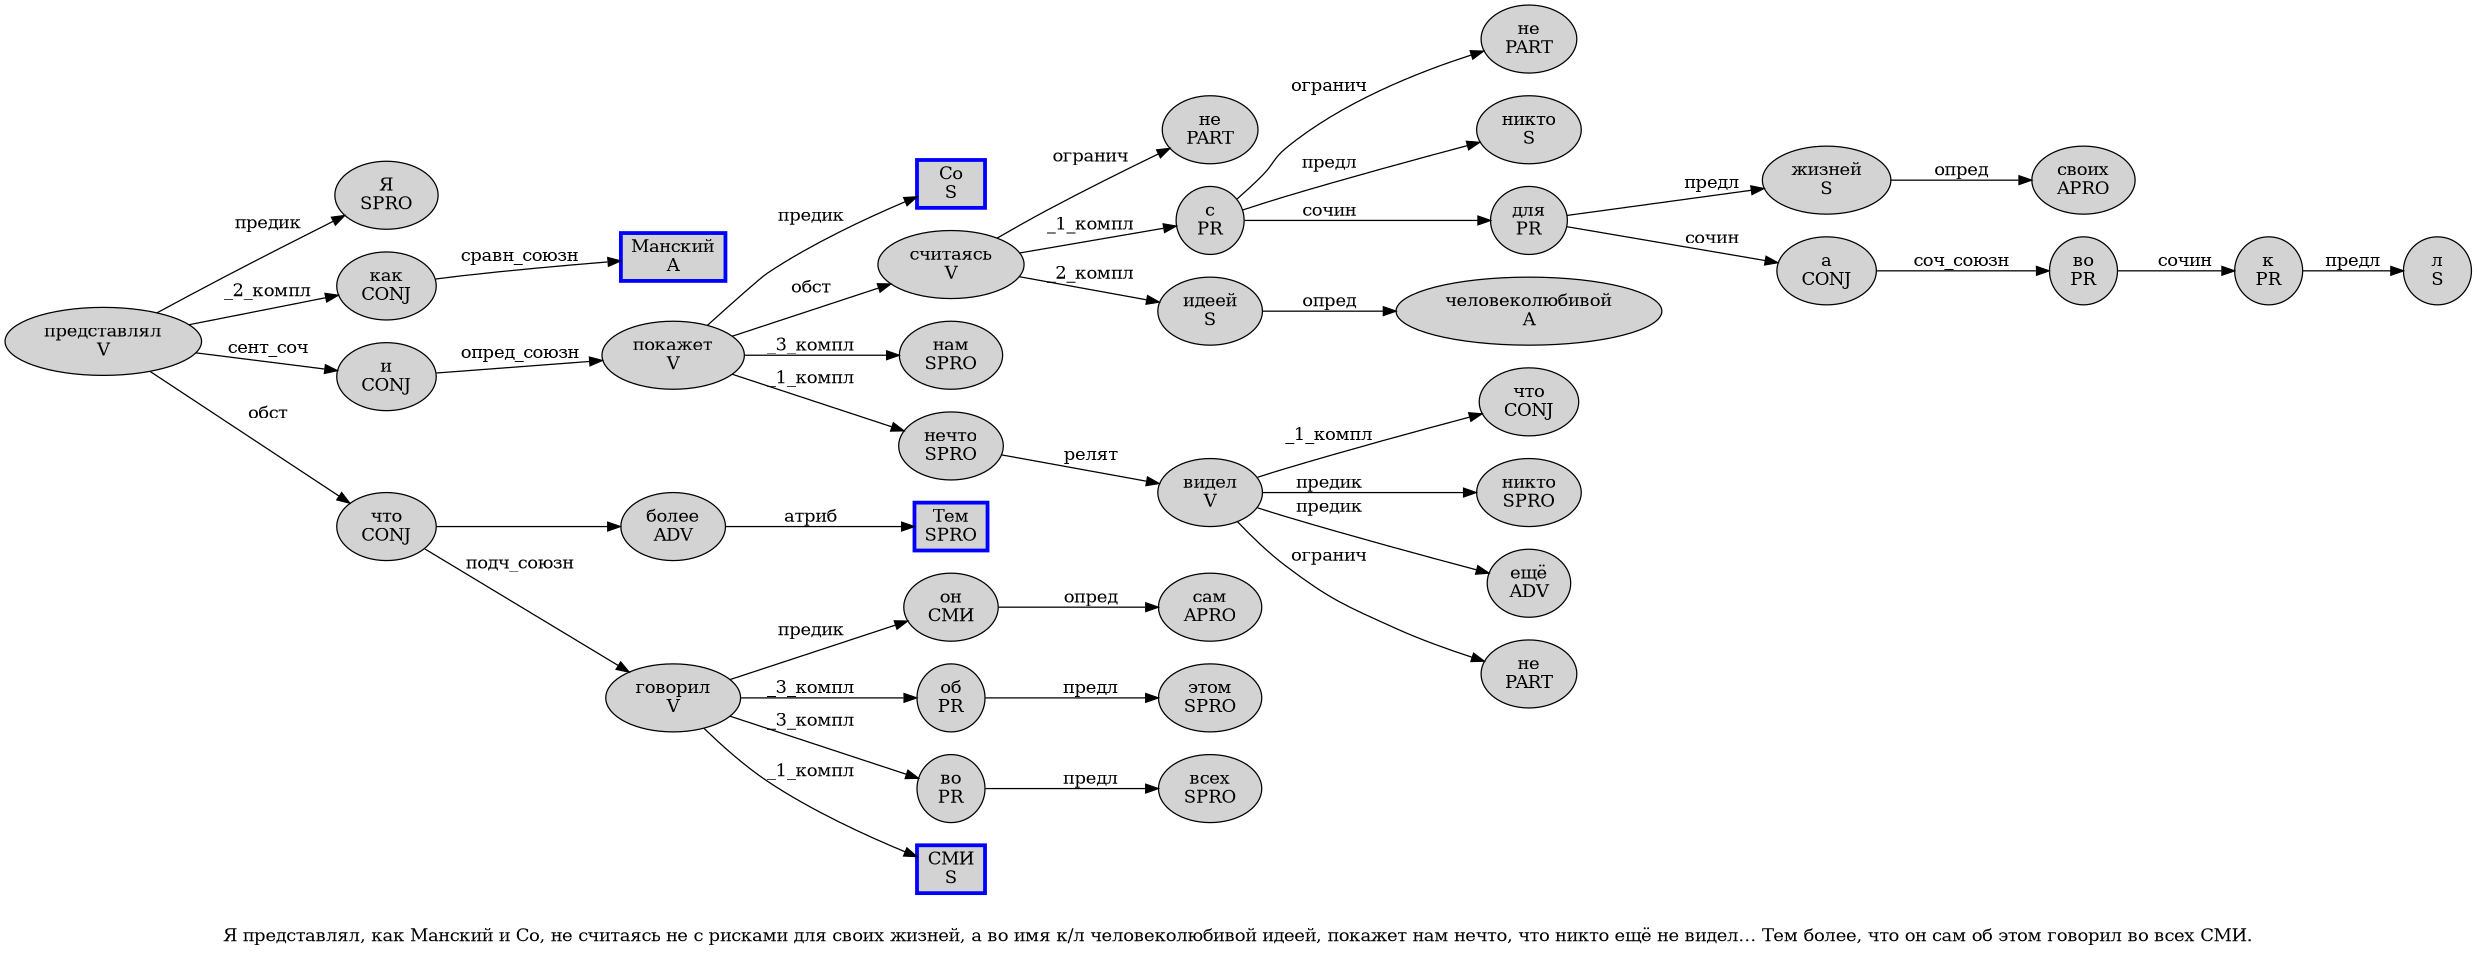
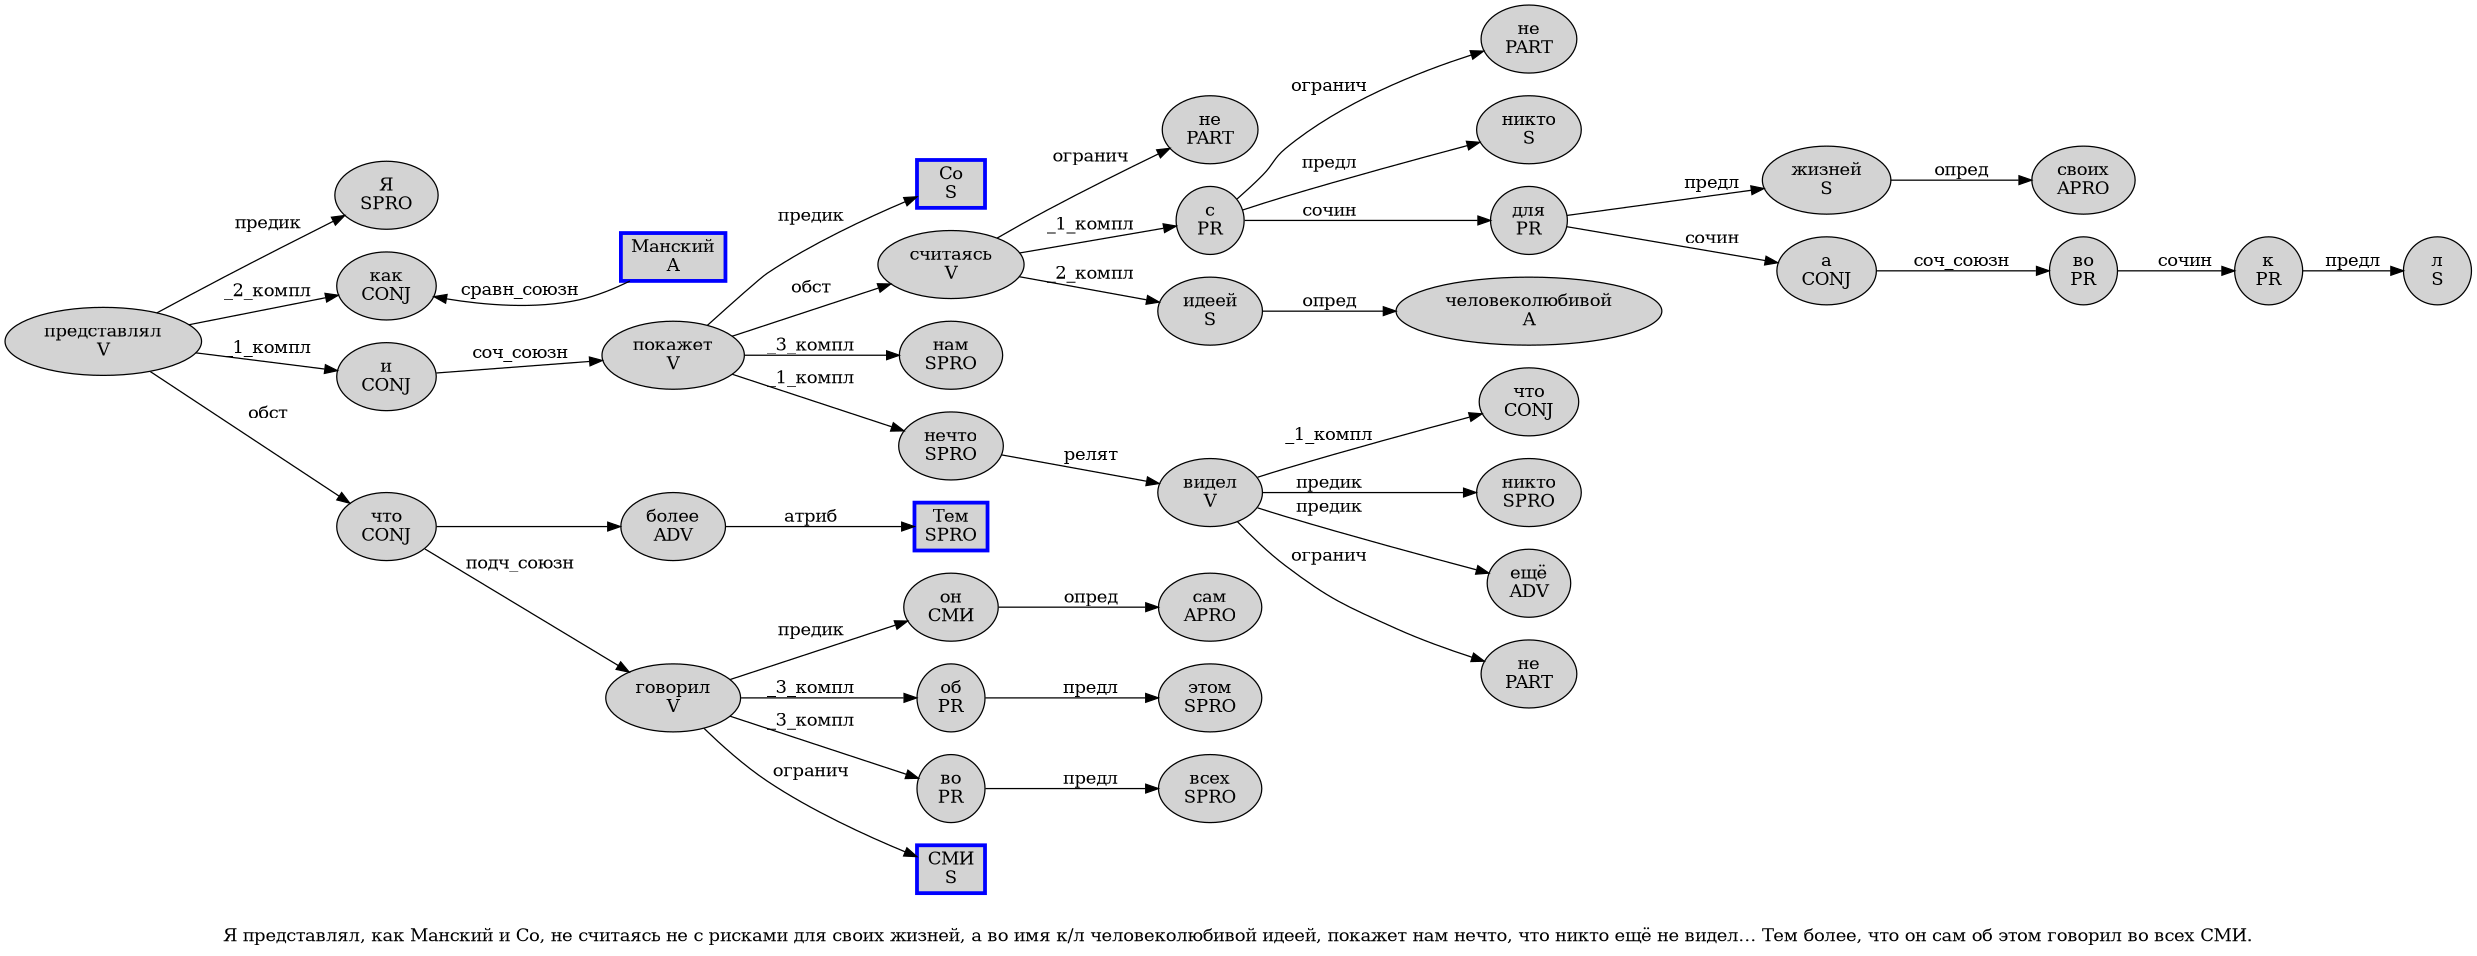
(522, 270) -> (540, 305)
(268, 348) -> (268, 348)
(520, 353) -> (520, 353)
(811, 772) -> (811, 772)
